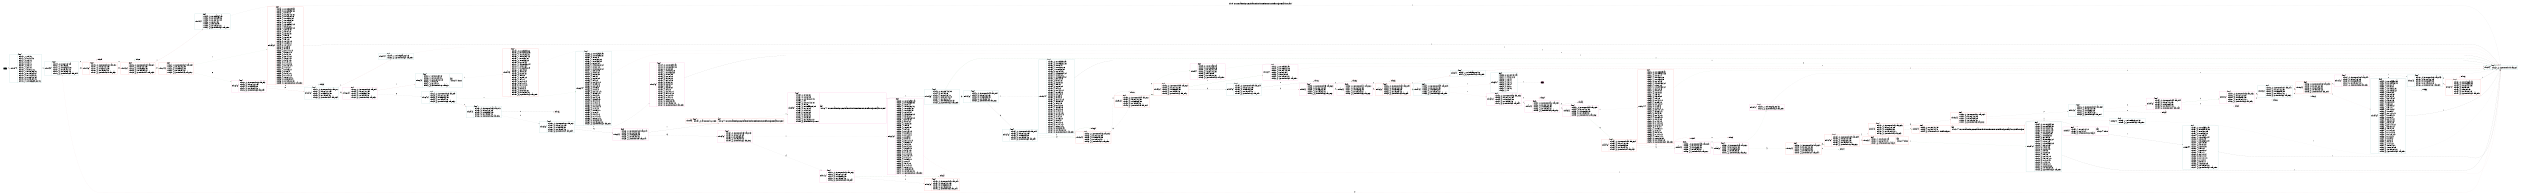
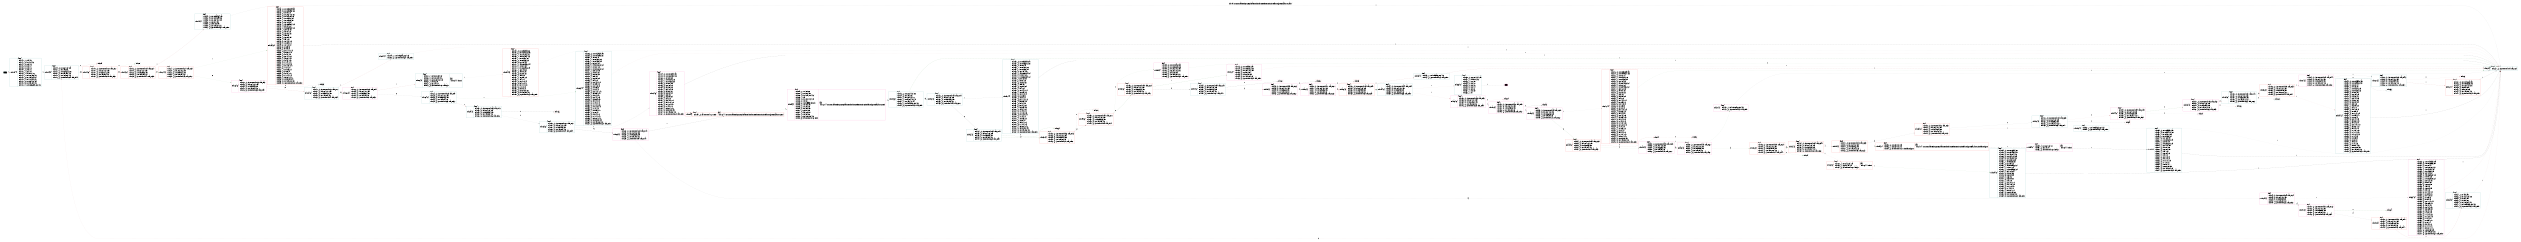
none -> (2463, 200)
